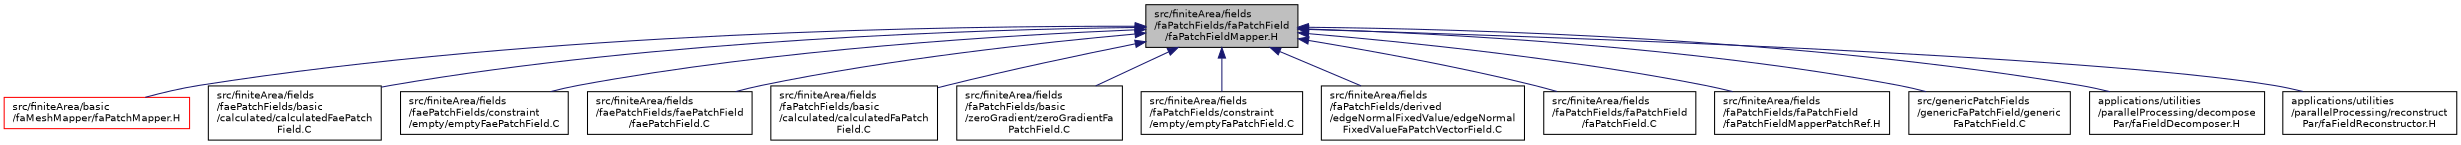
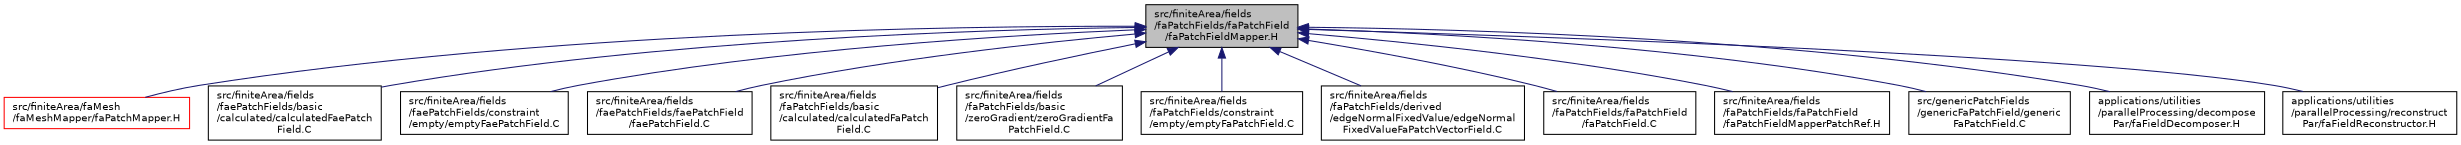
(97, 113) -> (97, 113)
